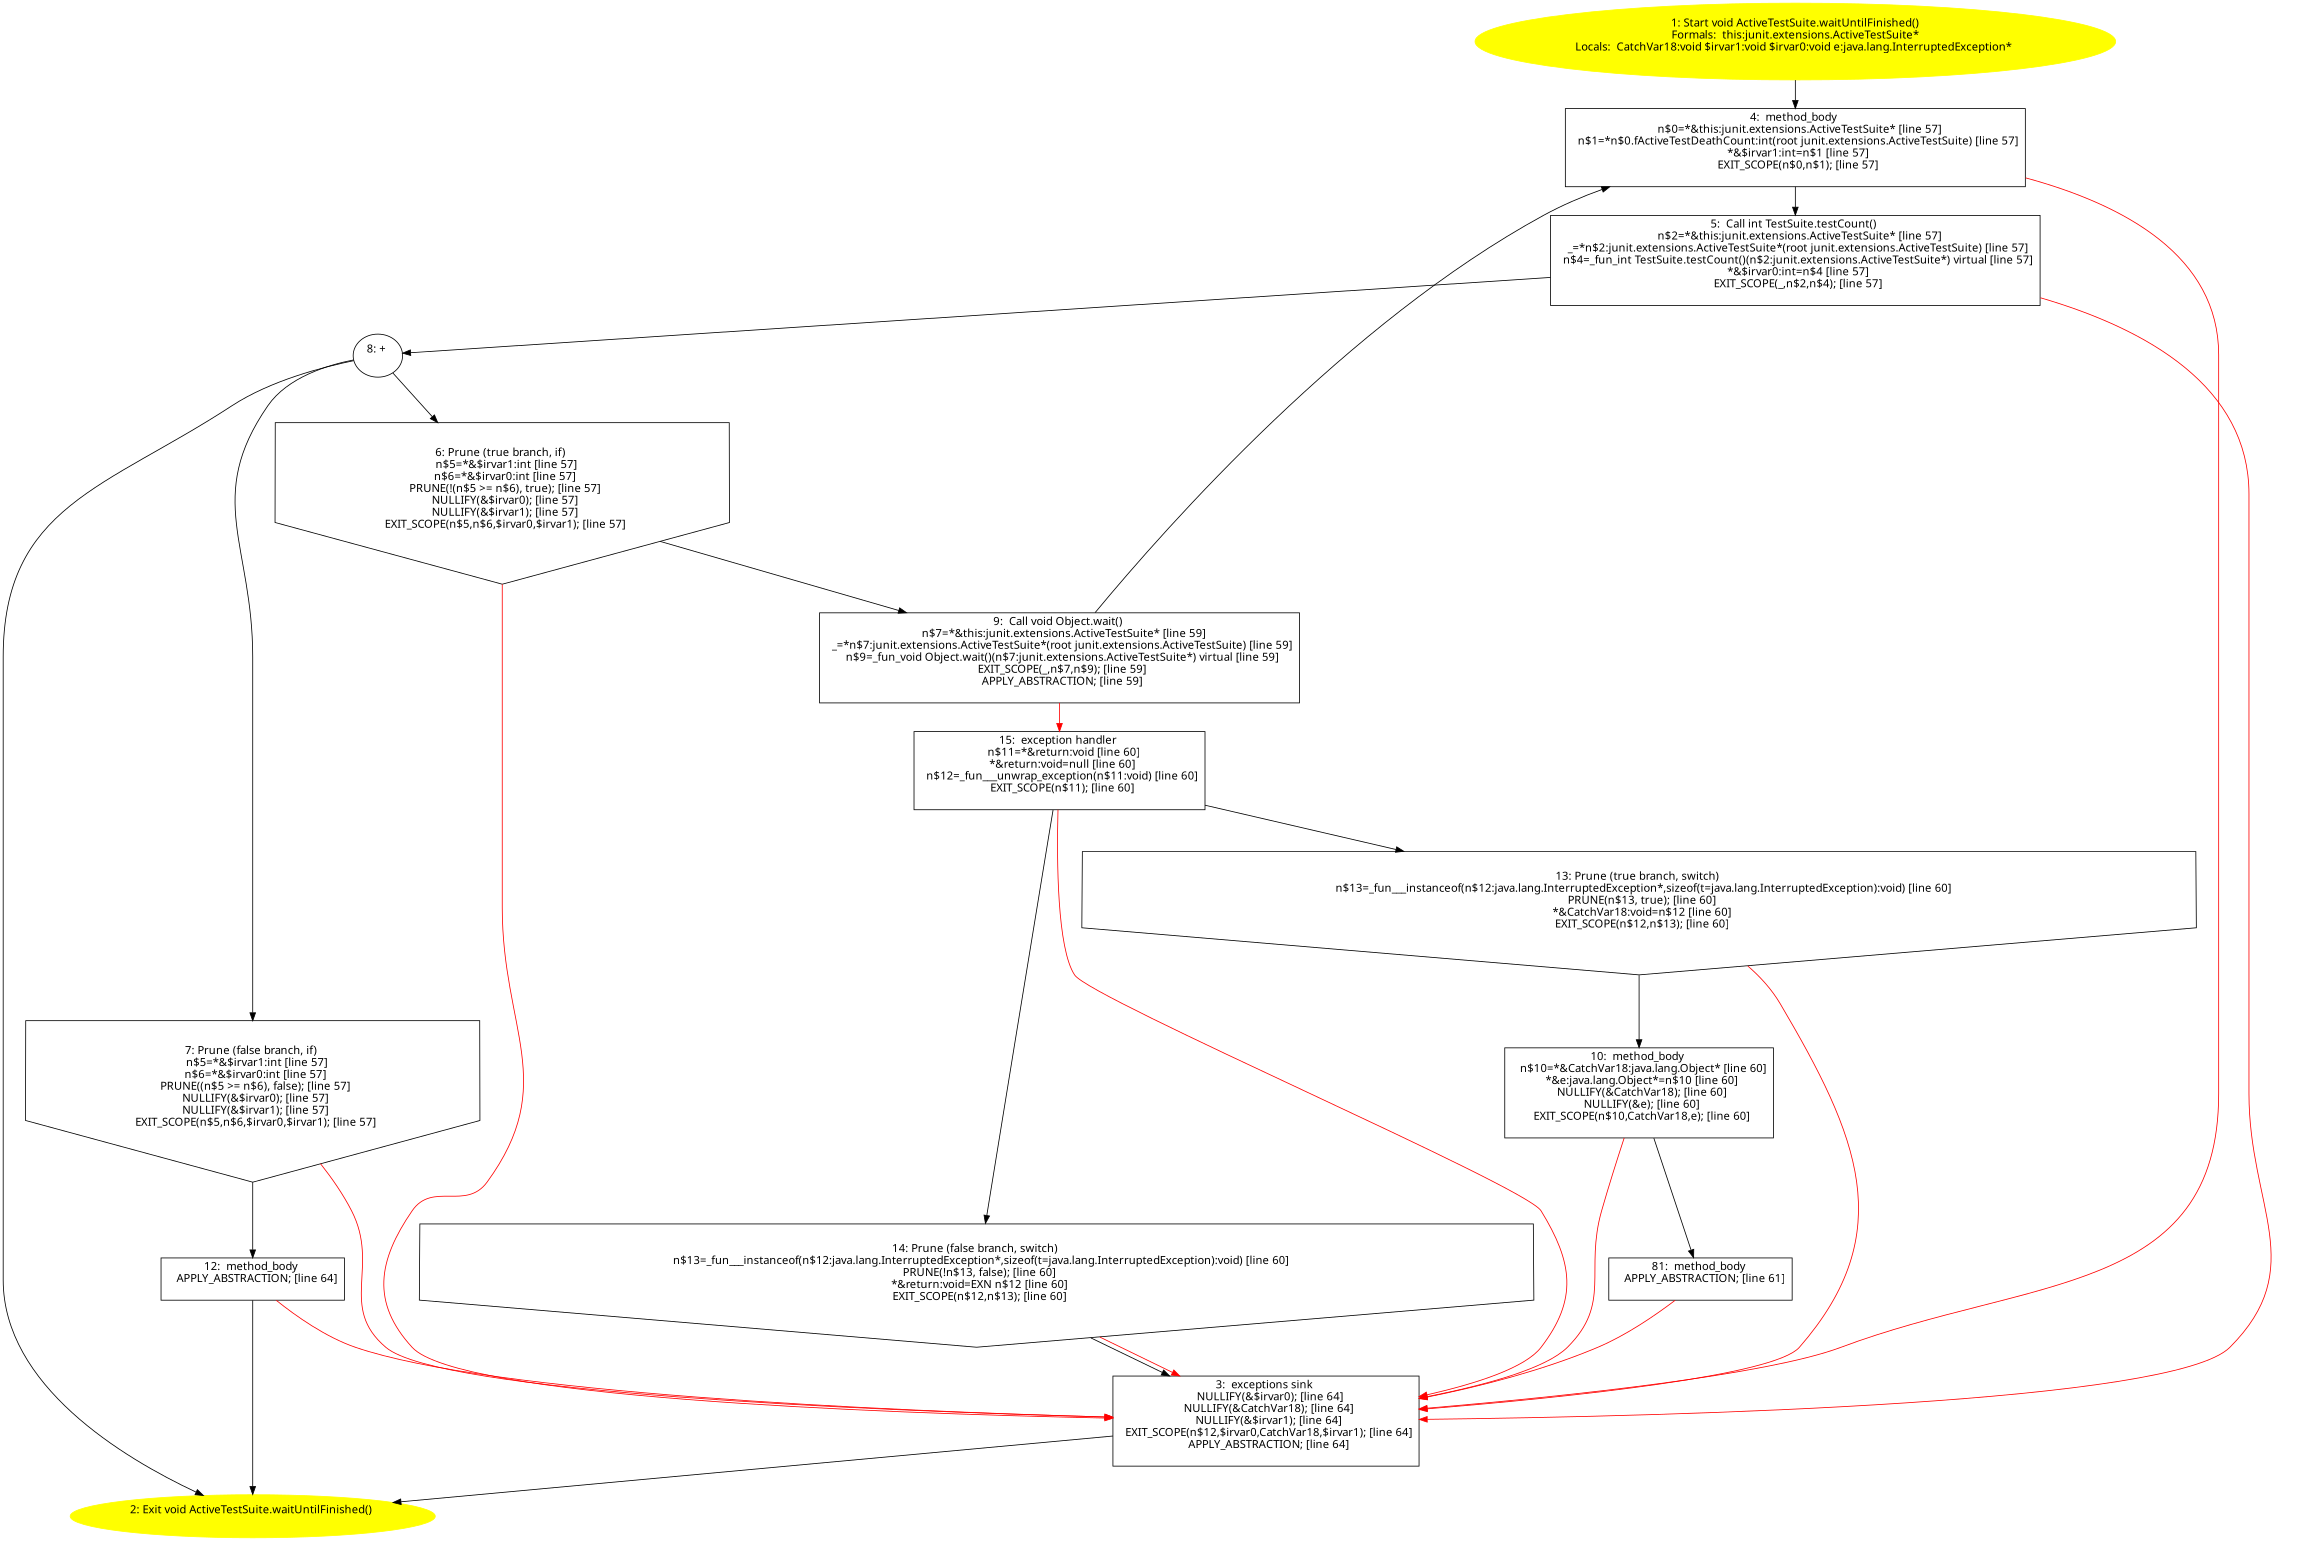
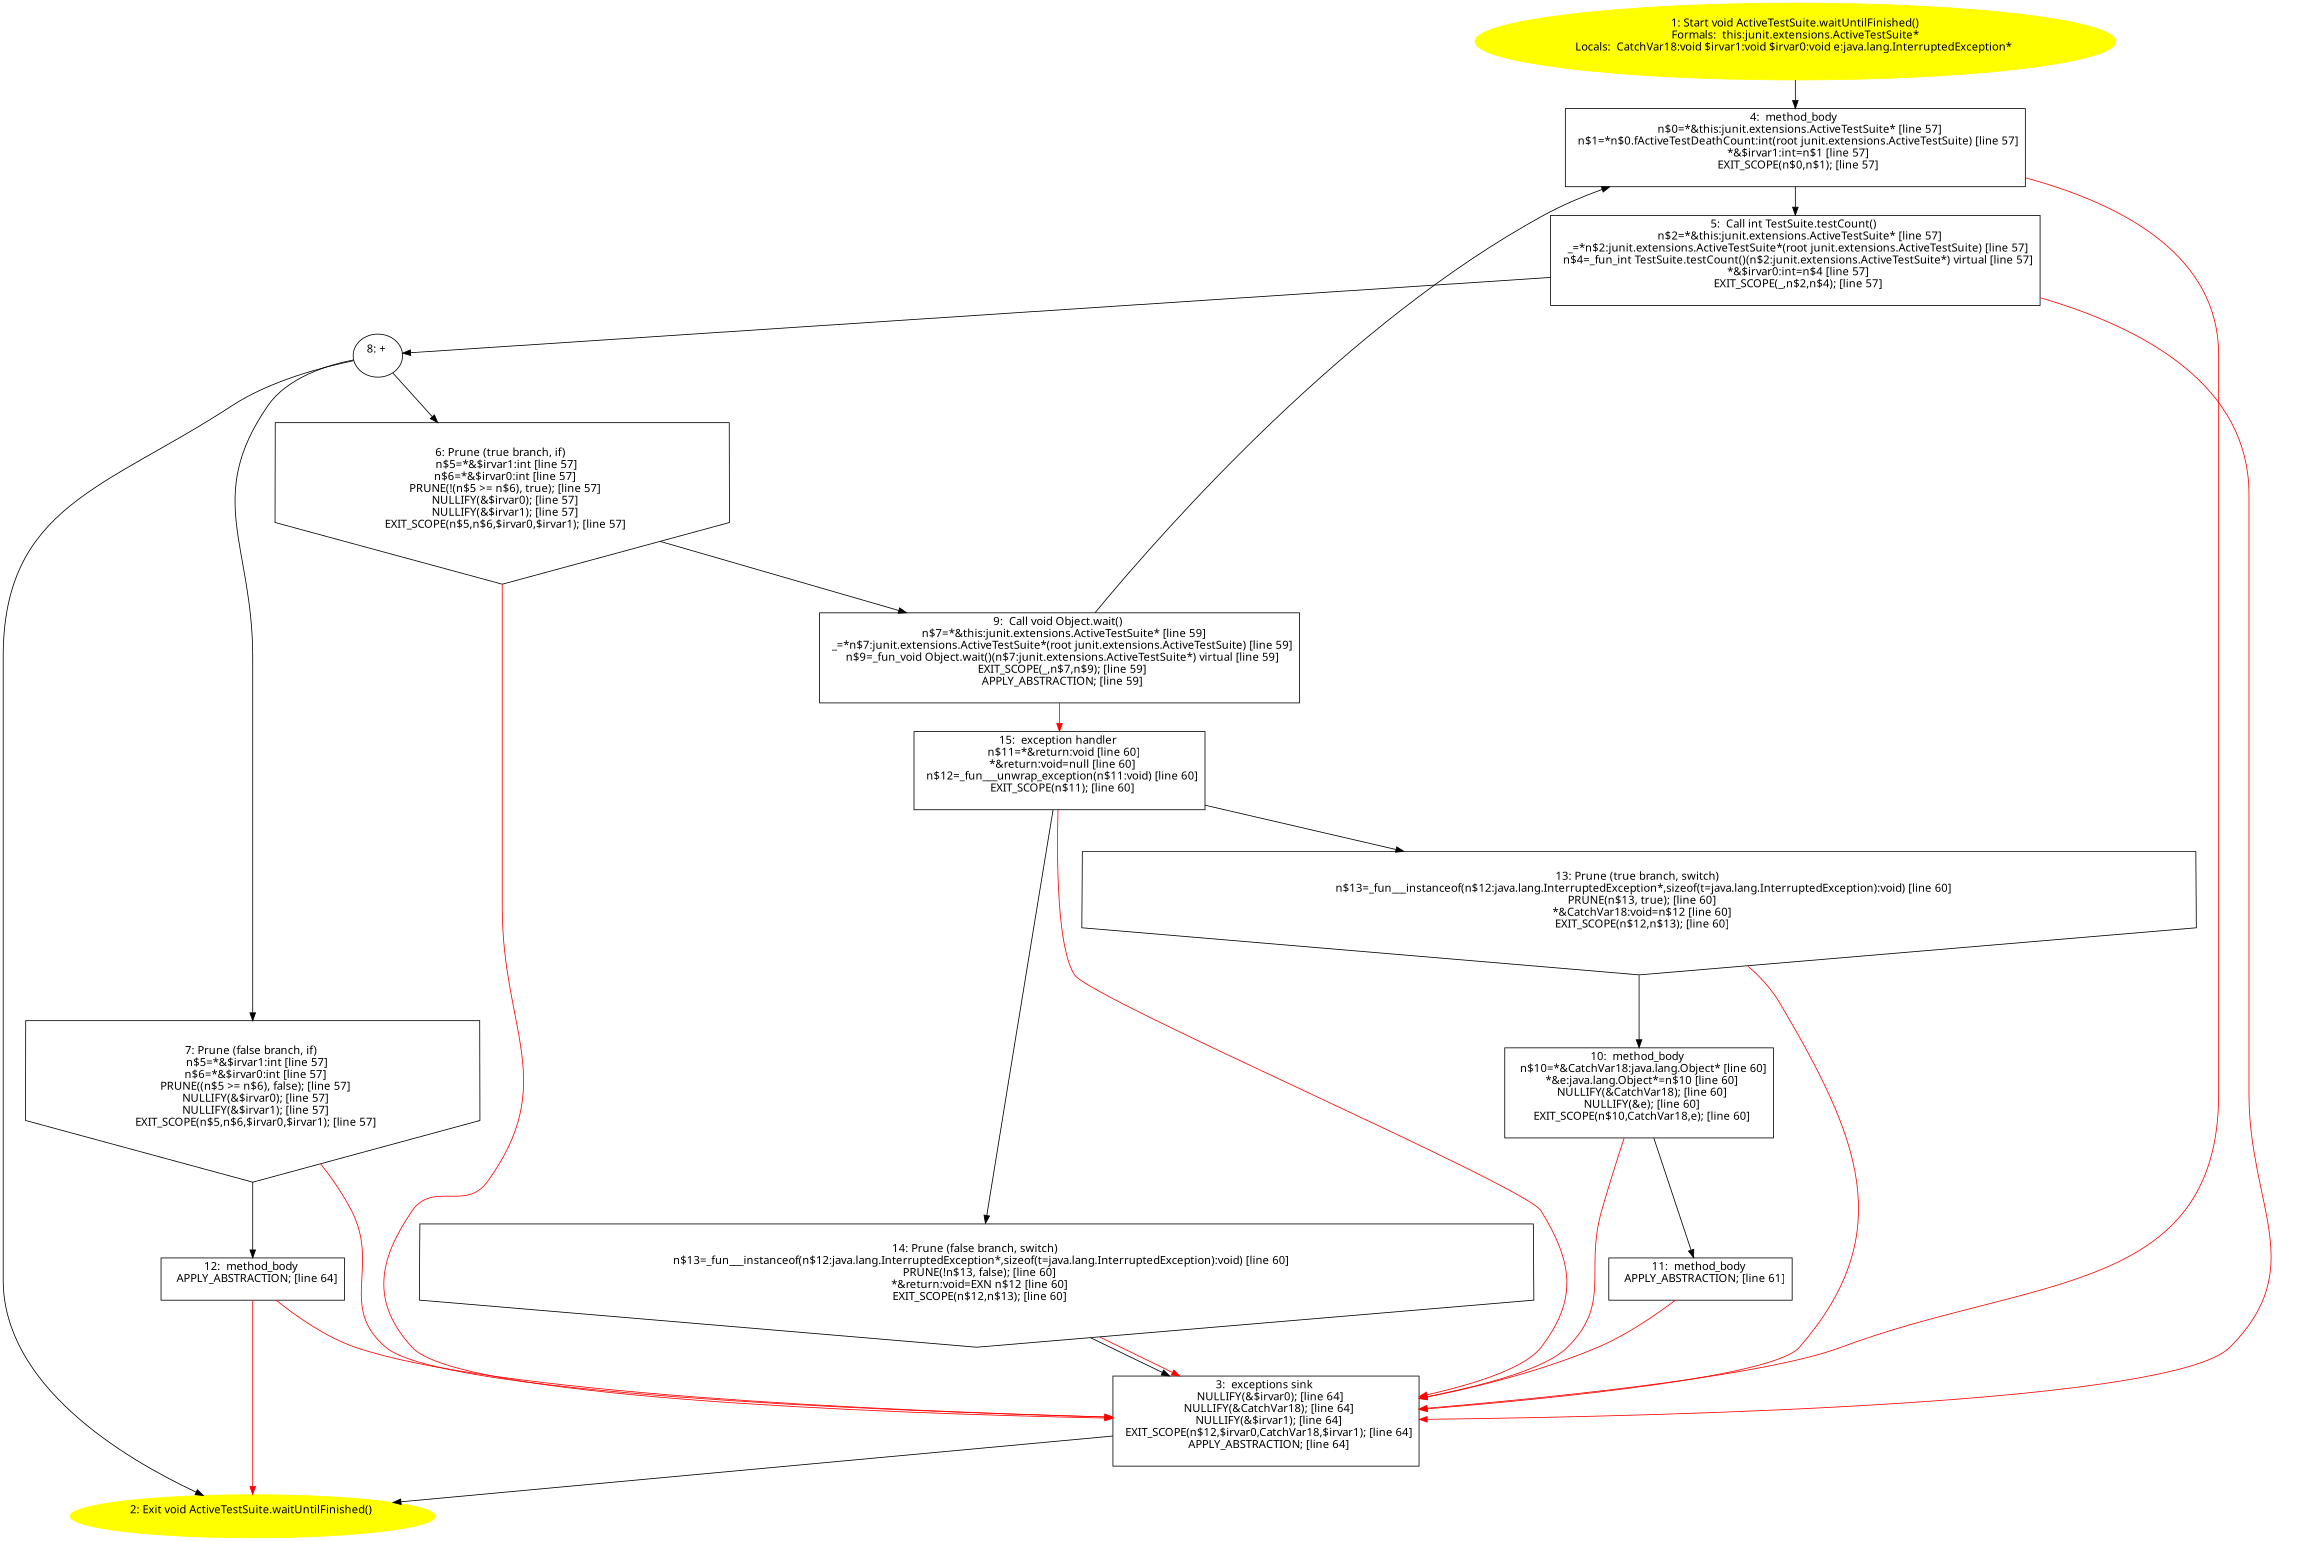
(1700, 1279) -> (1700, 1279)
(253, 1393) -> (253, 1393)
